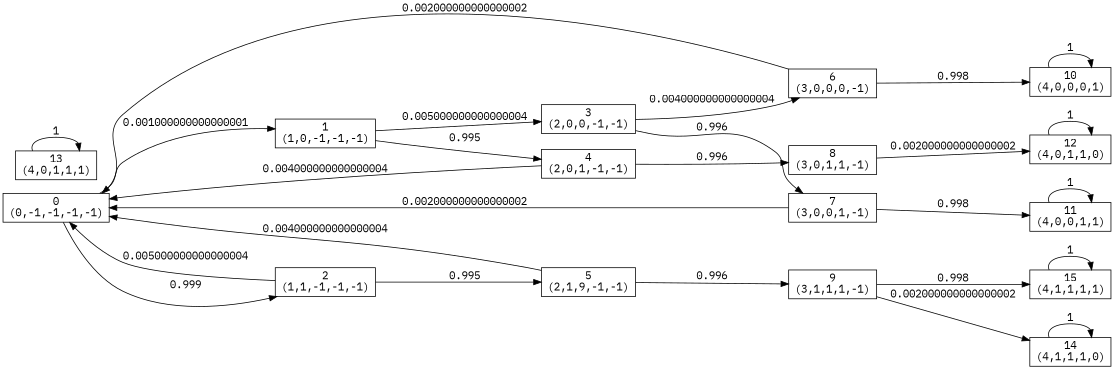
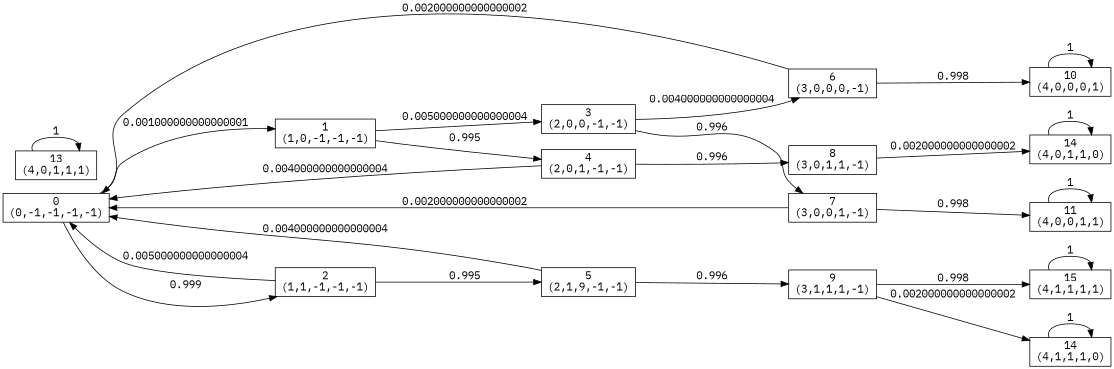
(1070, 149) -> (1070, 149)
